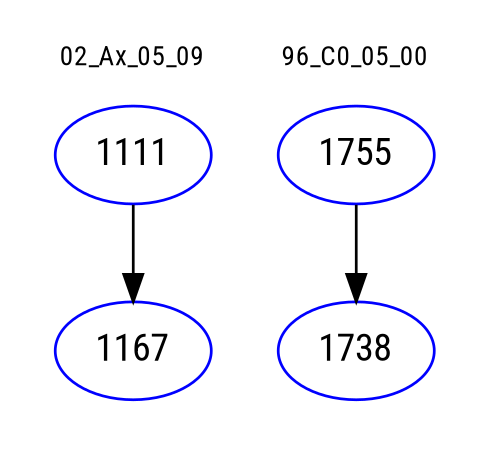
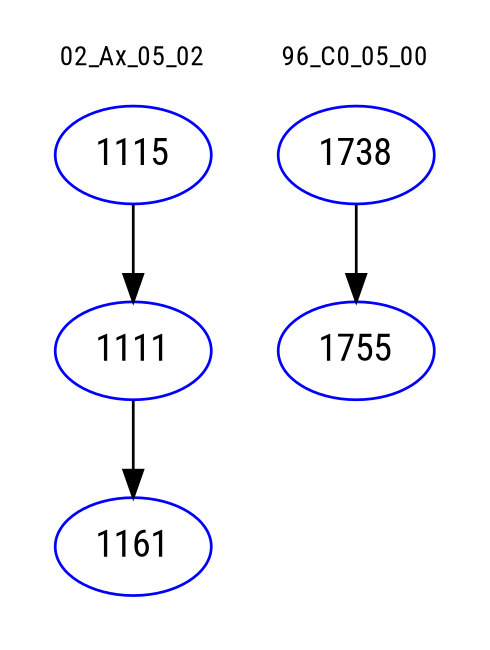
(133, 58) -> (133, 58)
none -> (133, 155)
(356, 240) -> (356, 240)
(133, 351) -> (133, 547)
